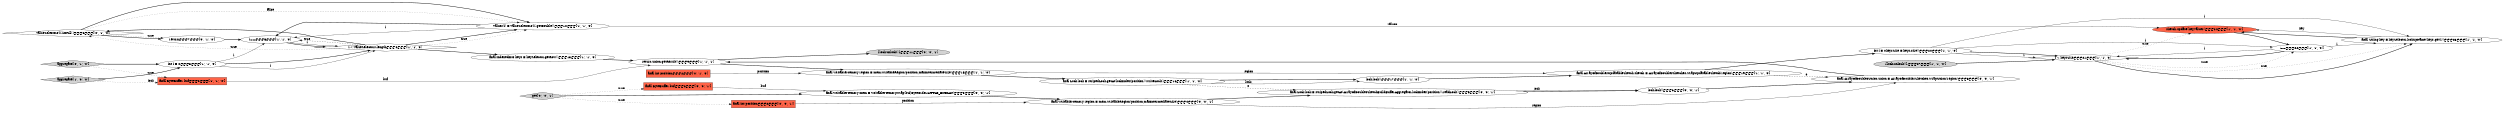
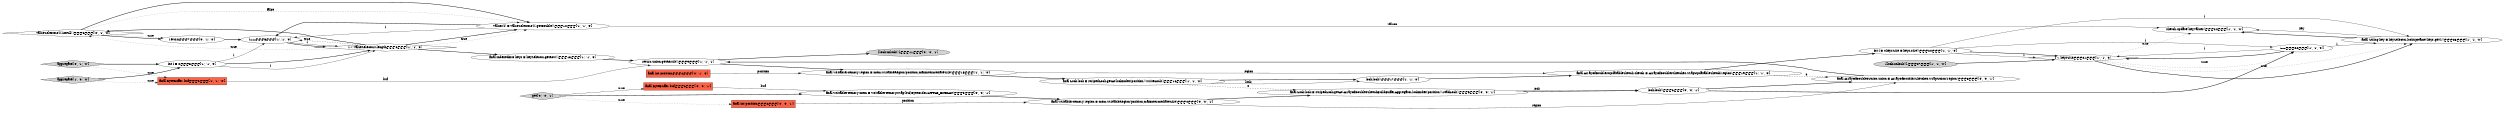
(2205, 30) -> (2205, 30)
(2261, 37) -> (2004, 92)
(151, 81) -> (151, 81)
(600, 92) -> (600, 92)
